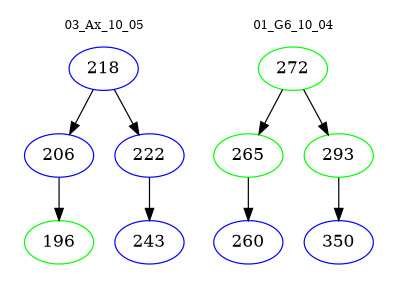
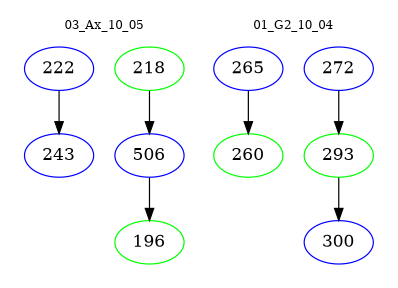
(294, 26) -> (294, 26)
(104, 69) -> (149, 69)
(293, 69) -> (339, 69)
(274, 106) -> none
(124, 107) -> none
(59, 156) -> (149, 156)
(248, 156) -> (248, 69)
(248, 242) -> (248, 156)
(339, 242) -> (339, 242)
